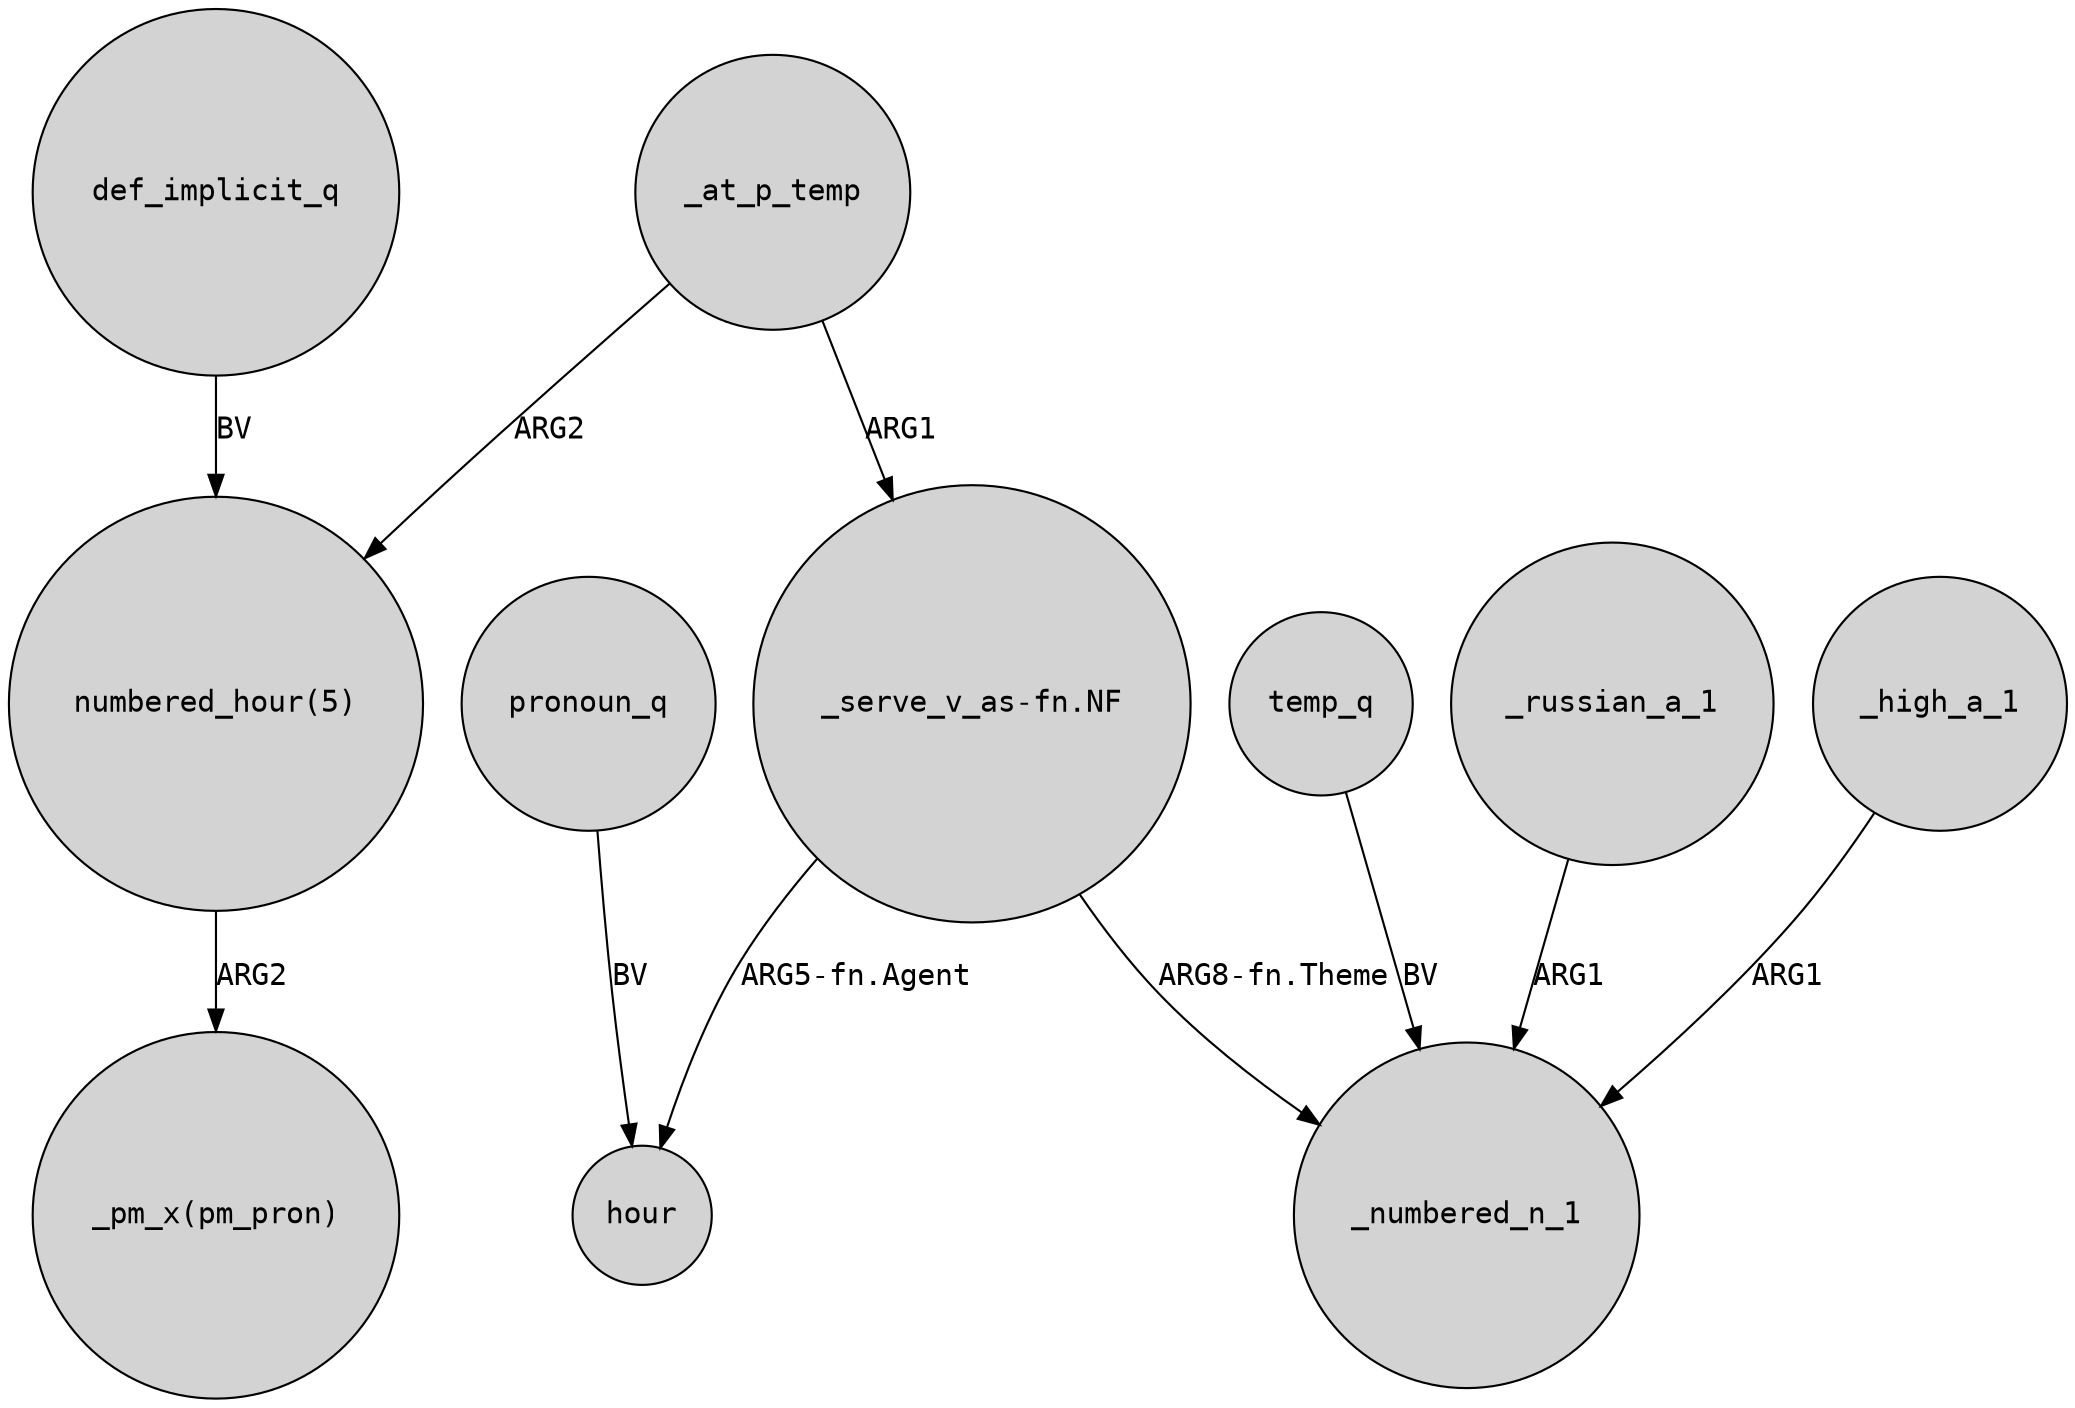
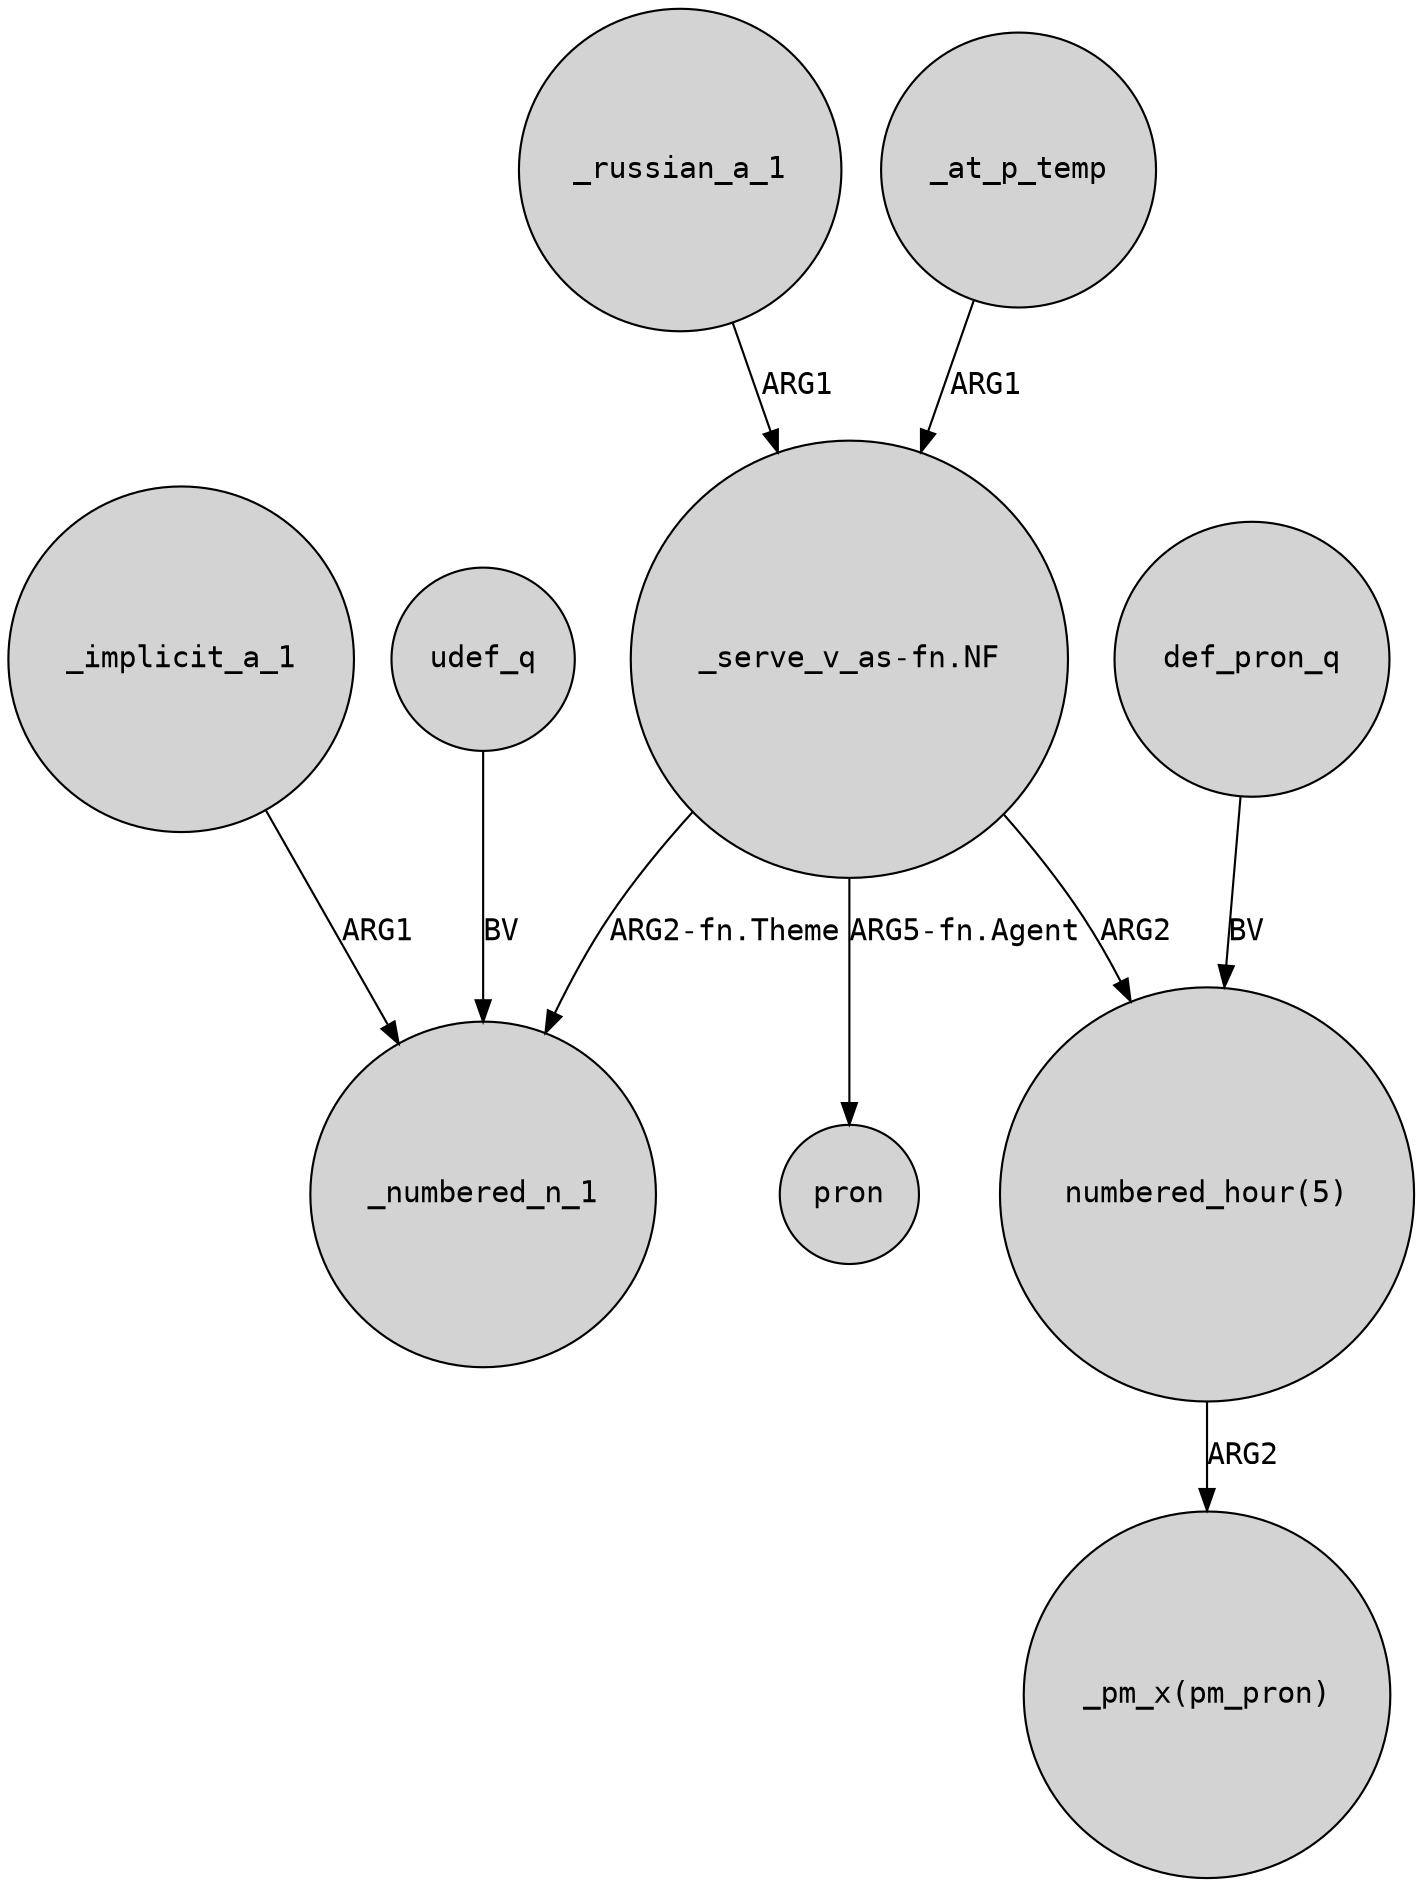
(216, 192) -> (1252, 659)
(524, 412) -> (1068, 895)
(589, 704) -> none
(1321, 704) -> (483, 659)
(1940, 704) -> (181, 659)
(1544, 944) -> (752, 377)
(1274, 977) -> (725, 932)
(642, 1215) -> (849, 1194)
